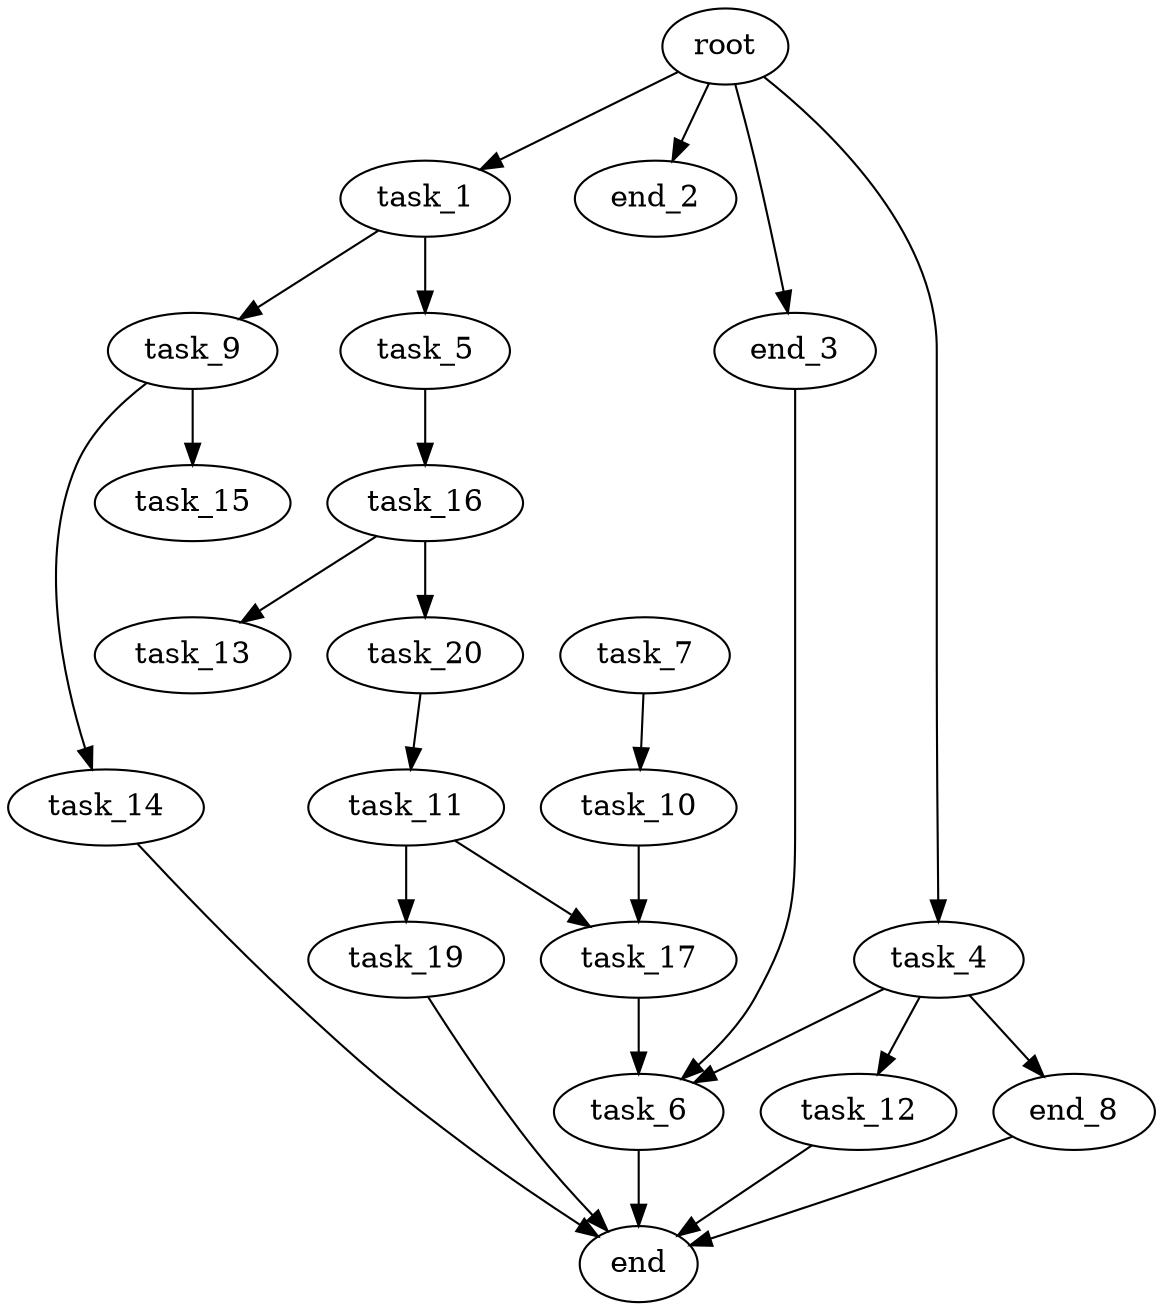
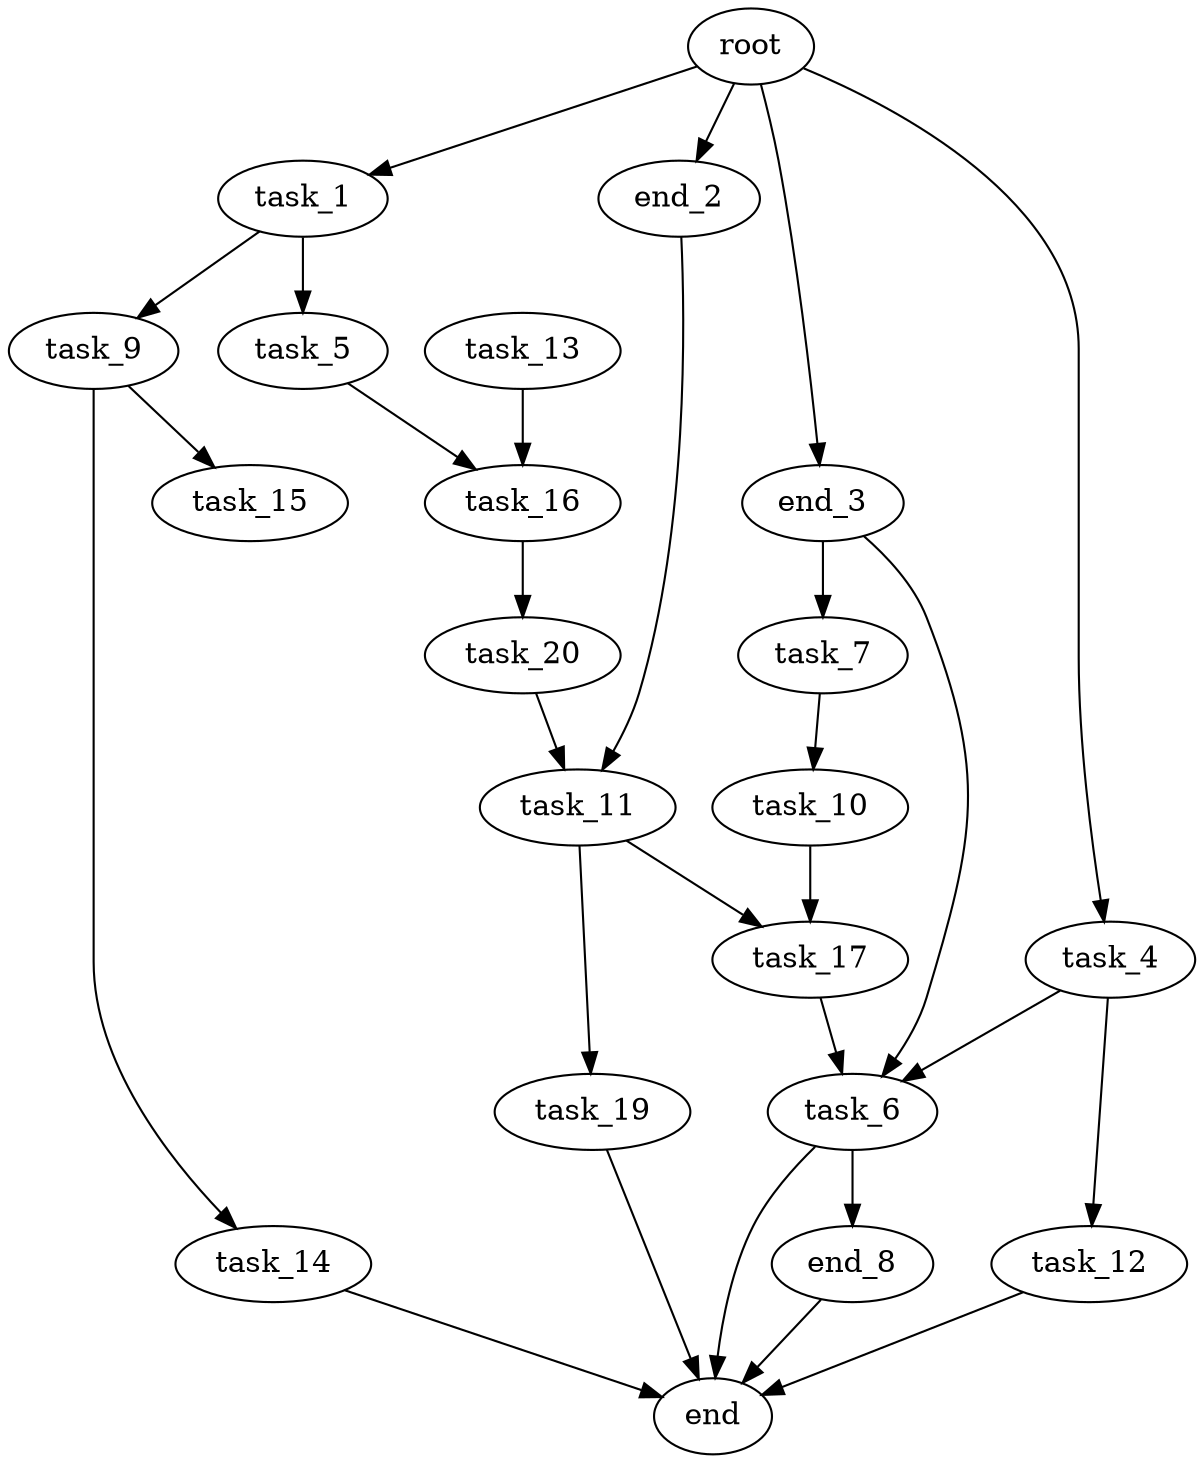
none -> (675, 499)
none -> (823, 569)
(318, 573) -> (523, 417)
(999, 1028) -> (853, 1178)
